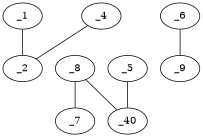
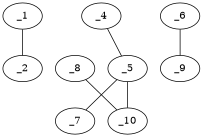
(62, 42) -> (114, 42)
(75, 95) -> (105, 92)
(128, 121) -> (128, 121)
